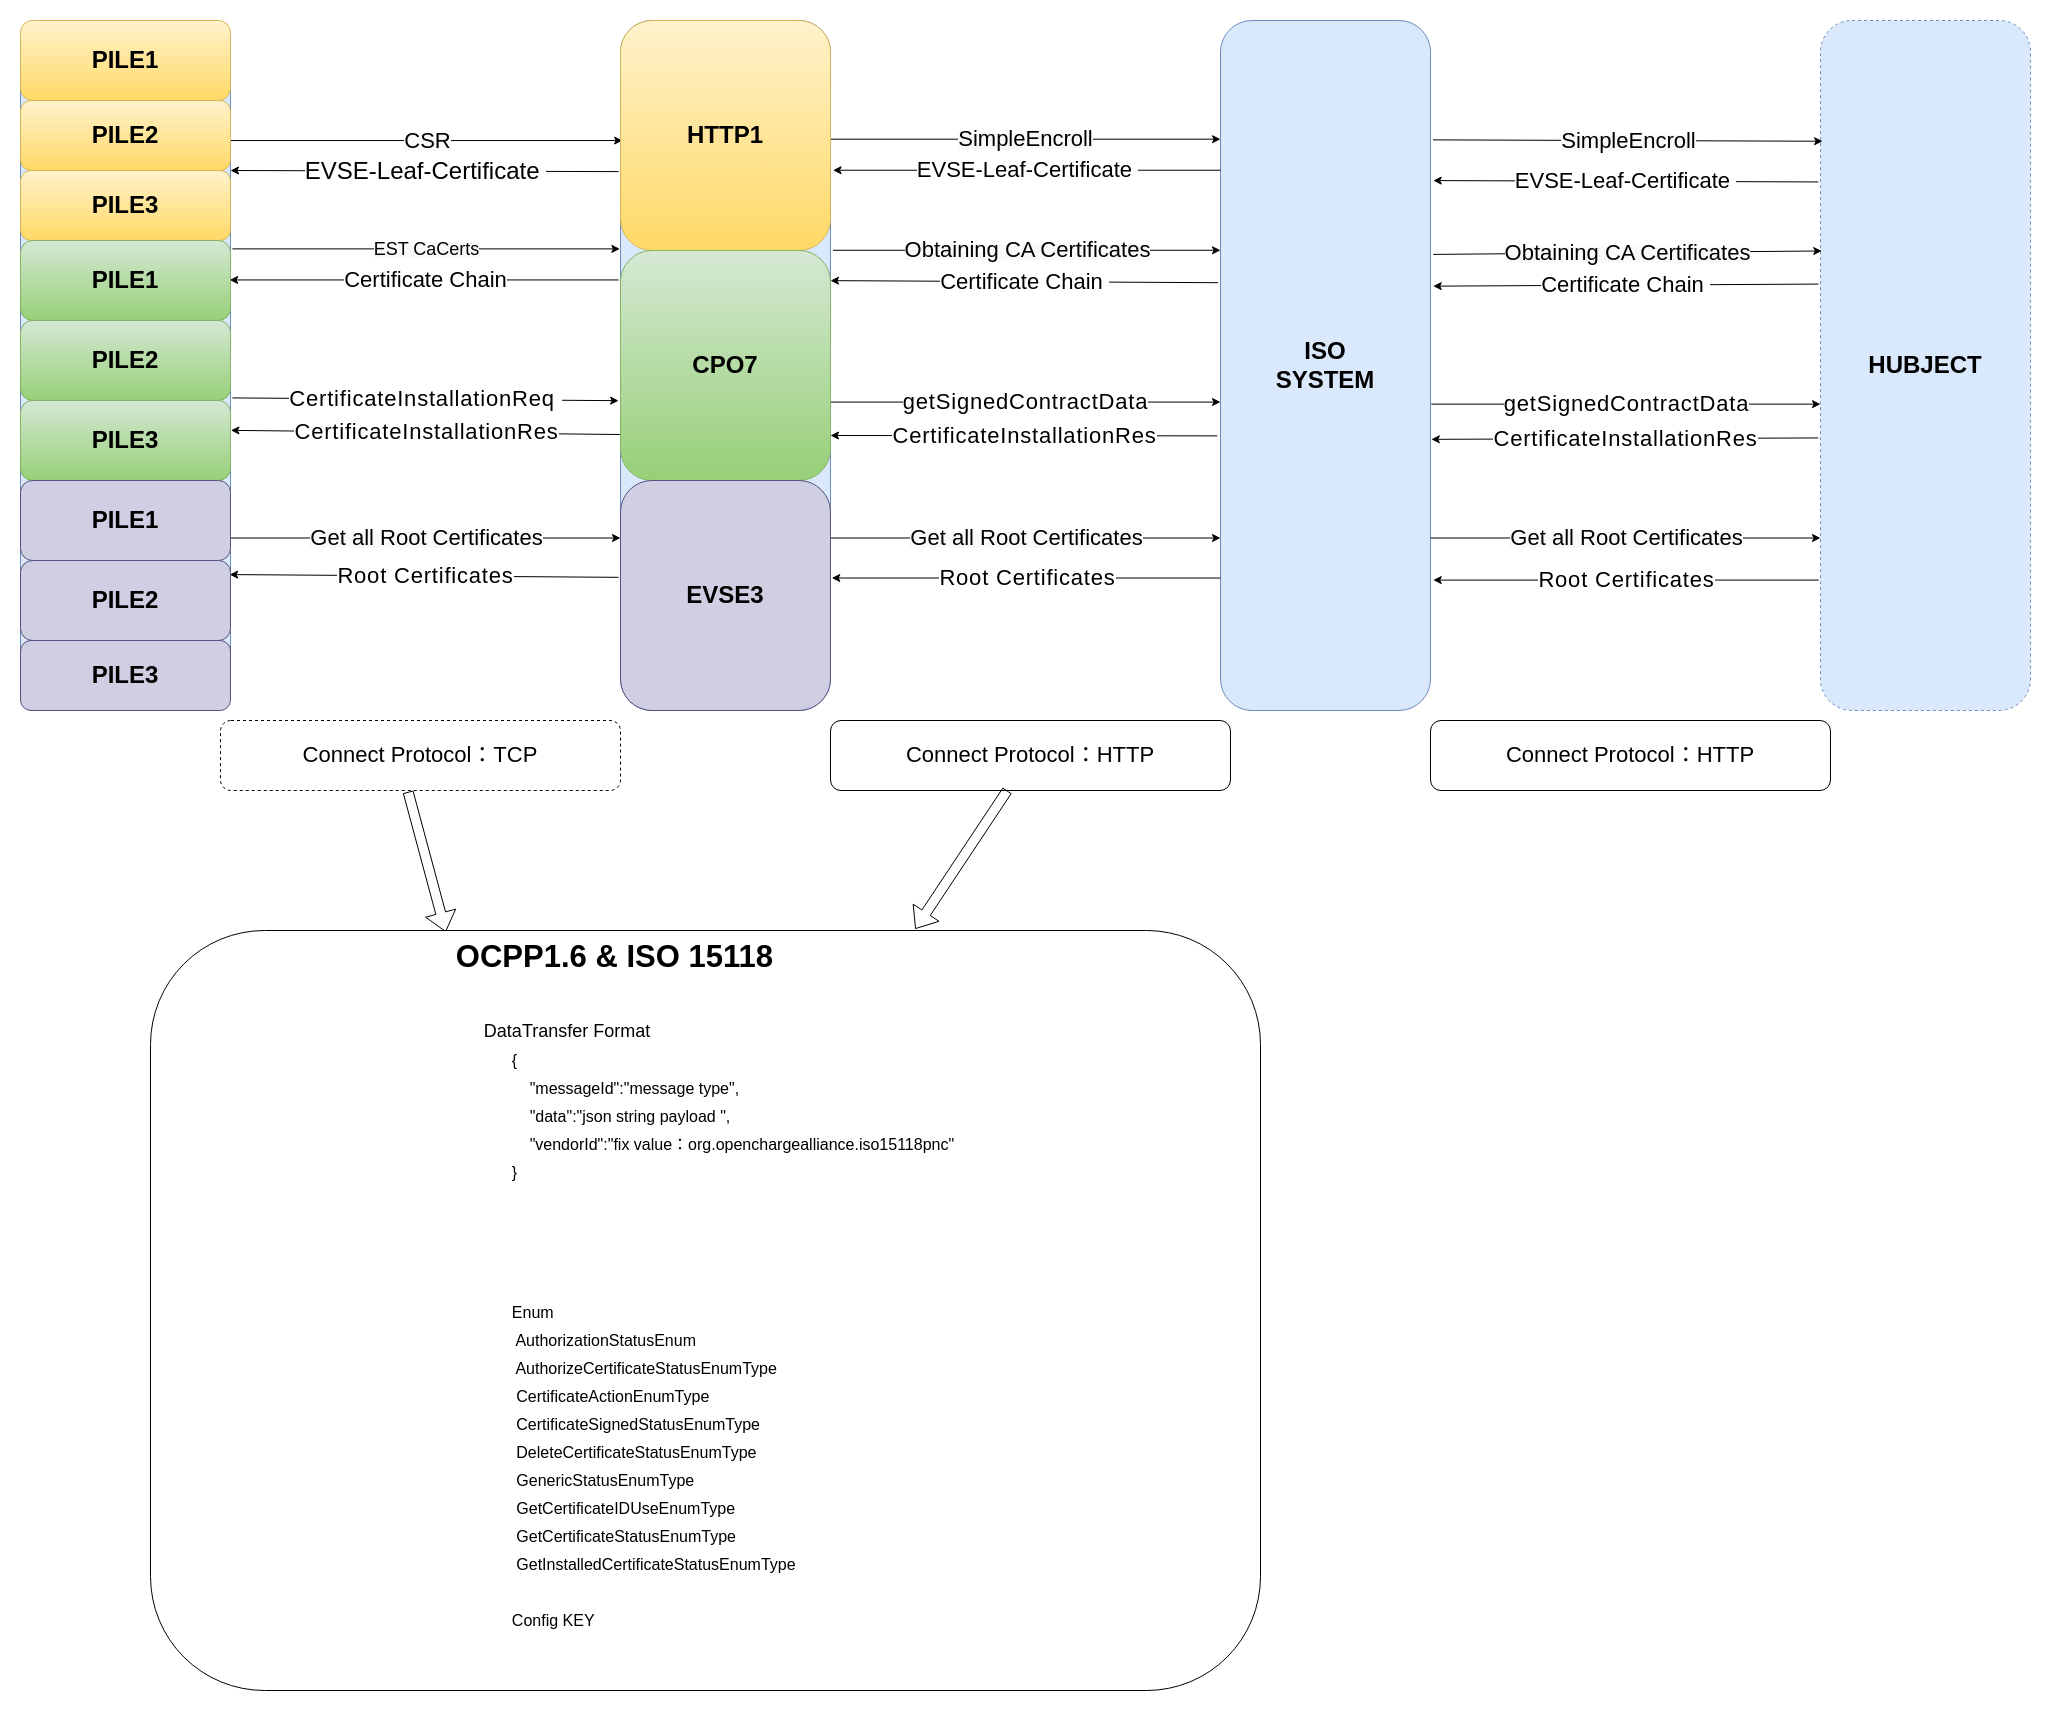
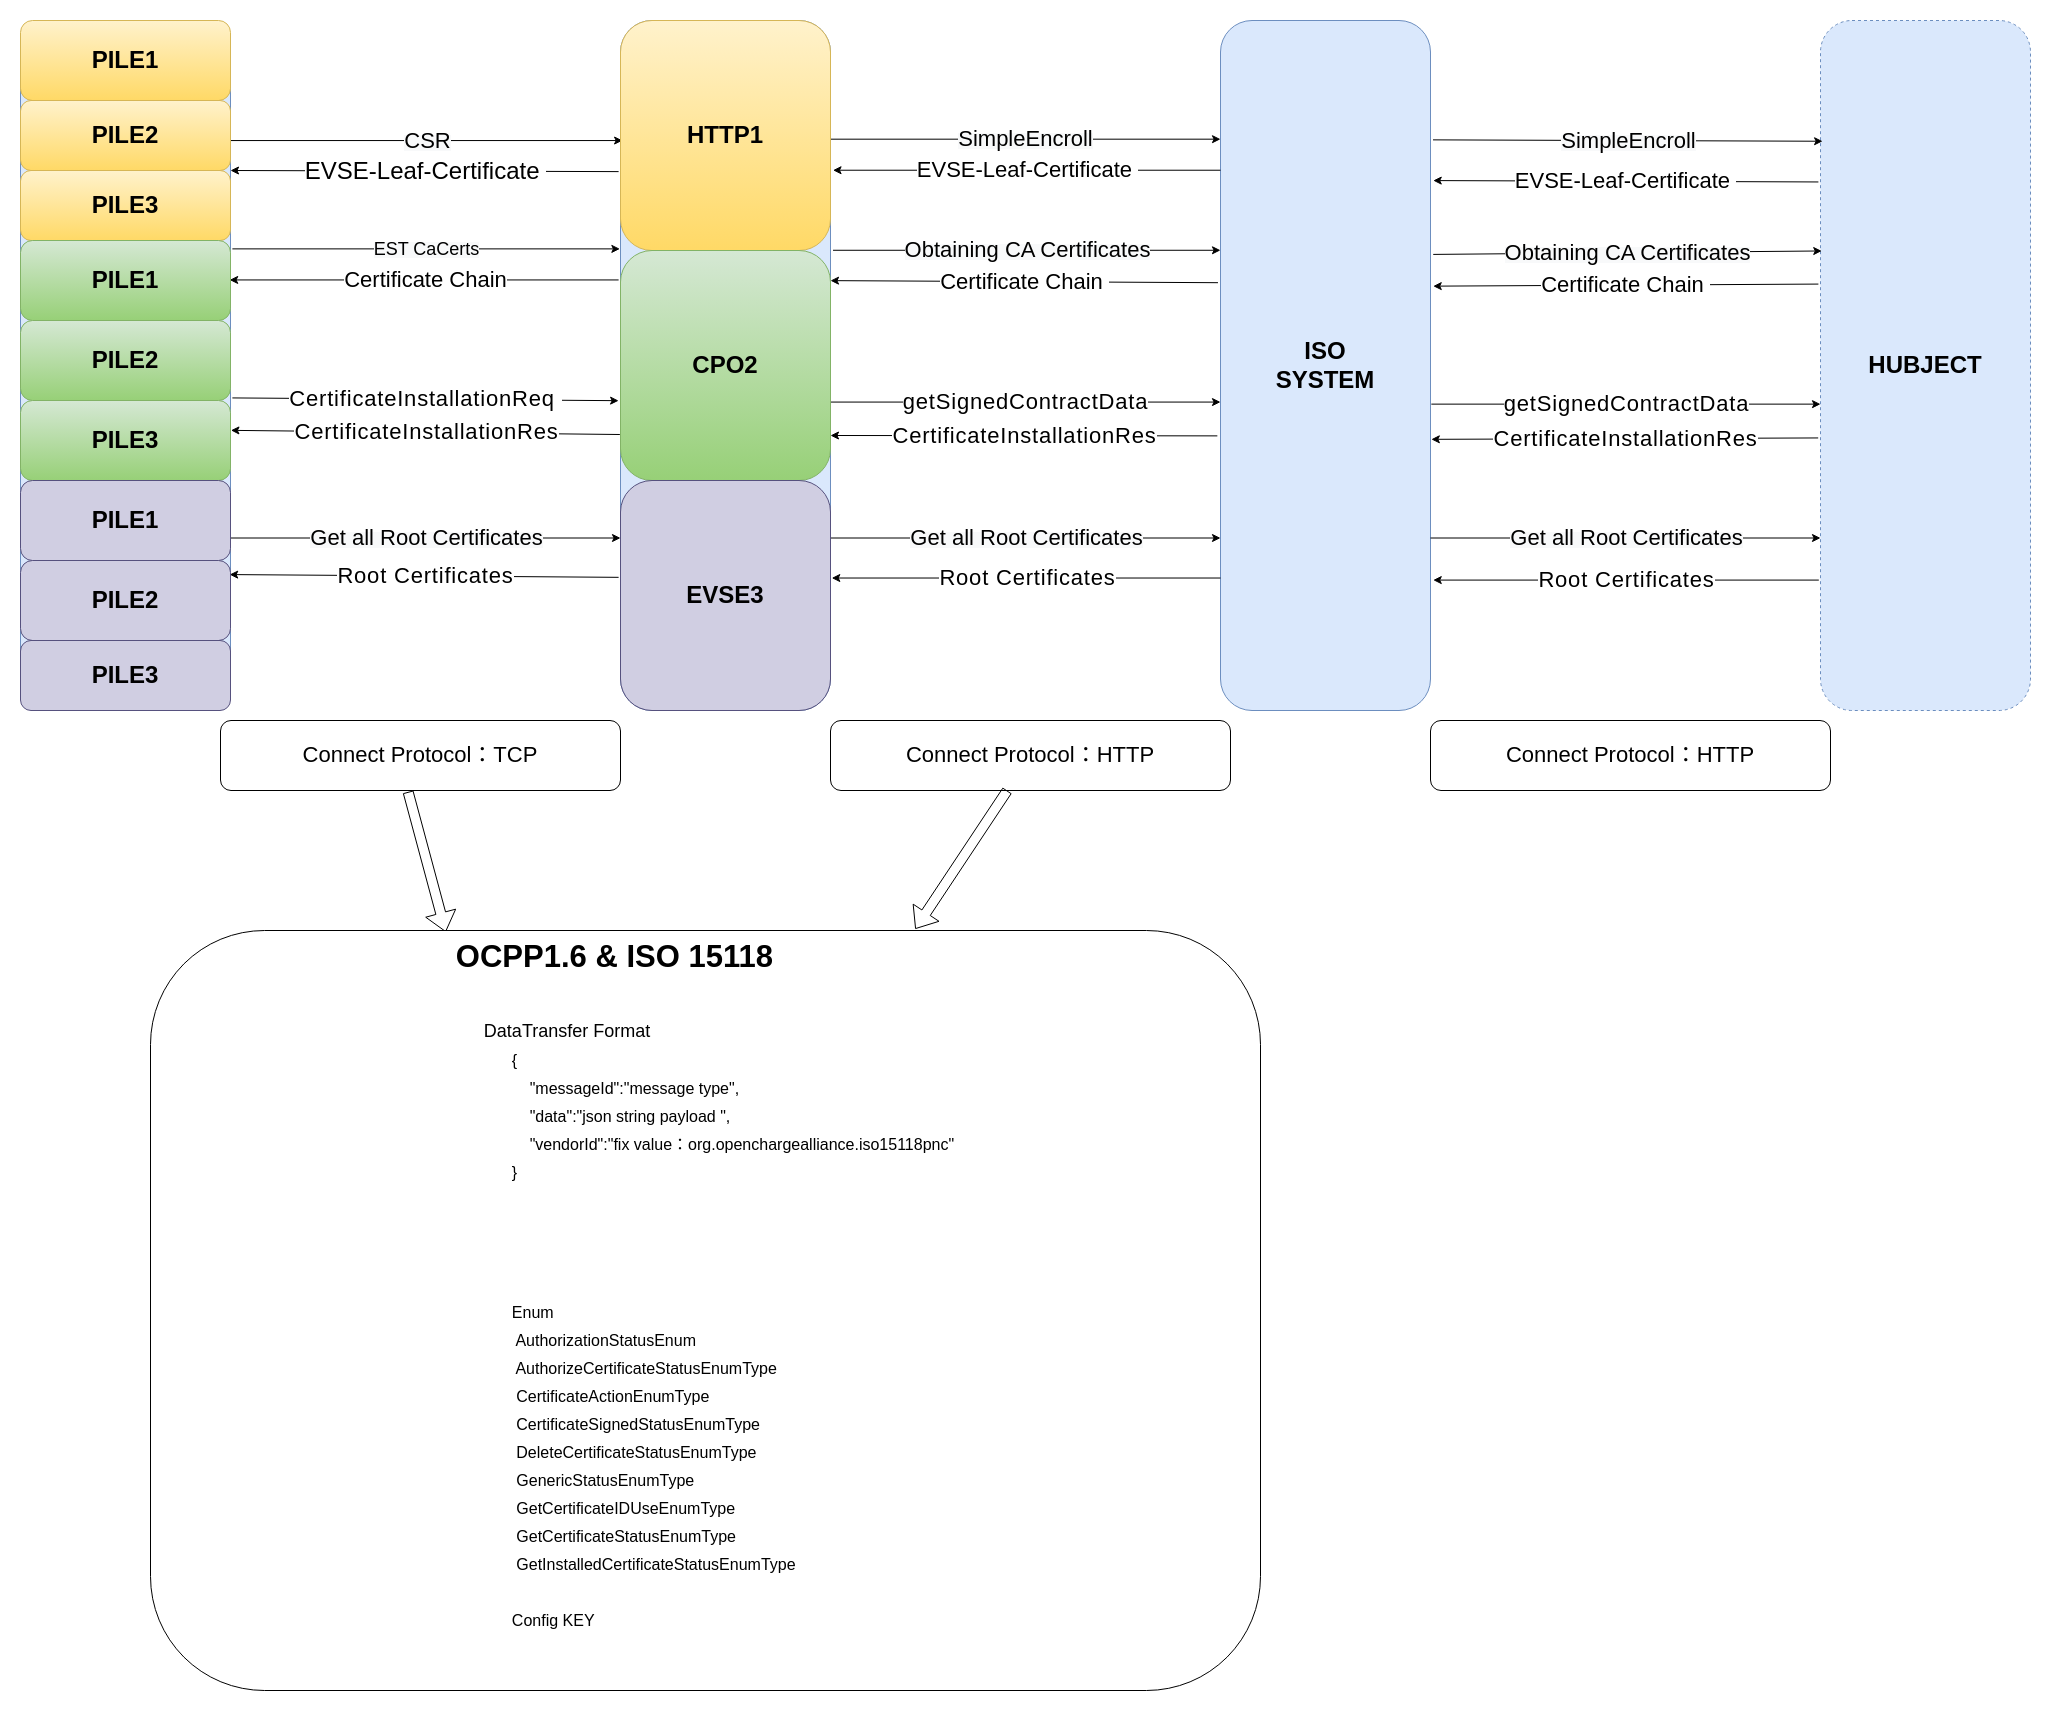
(726, 366) -> (726, 366)
(421, 756) -> (421, 756)
